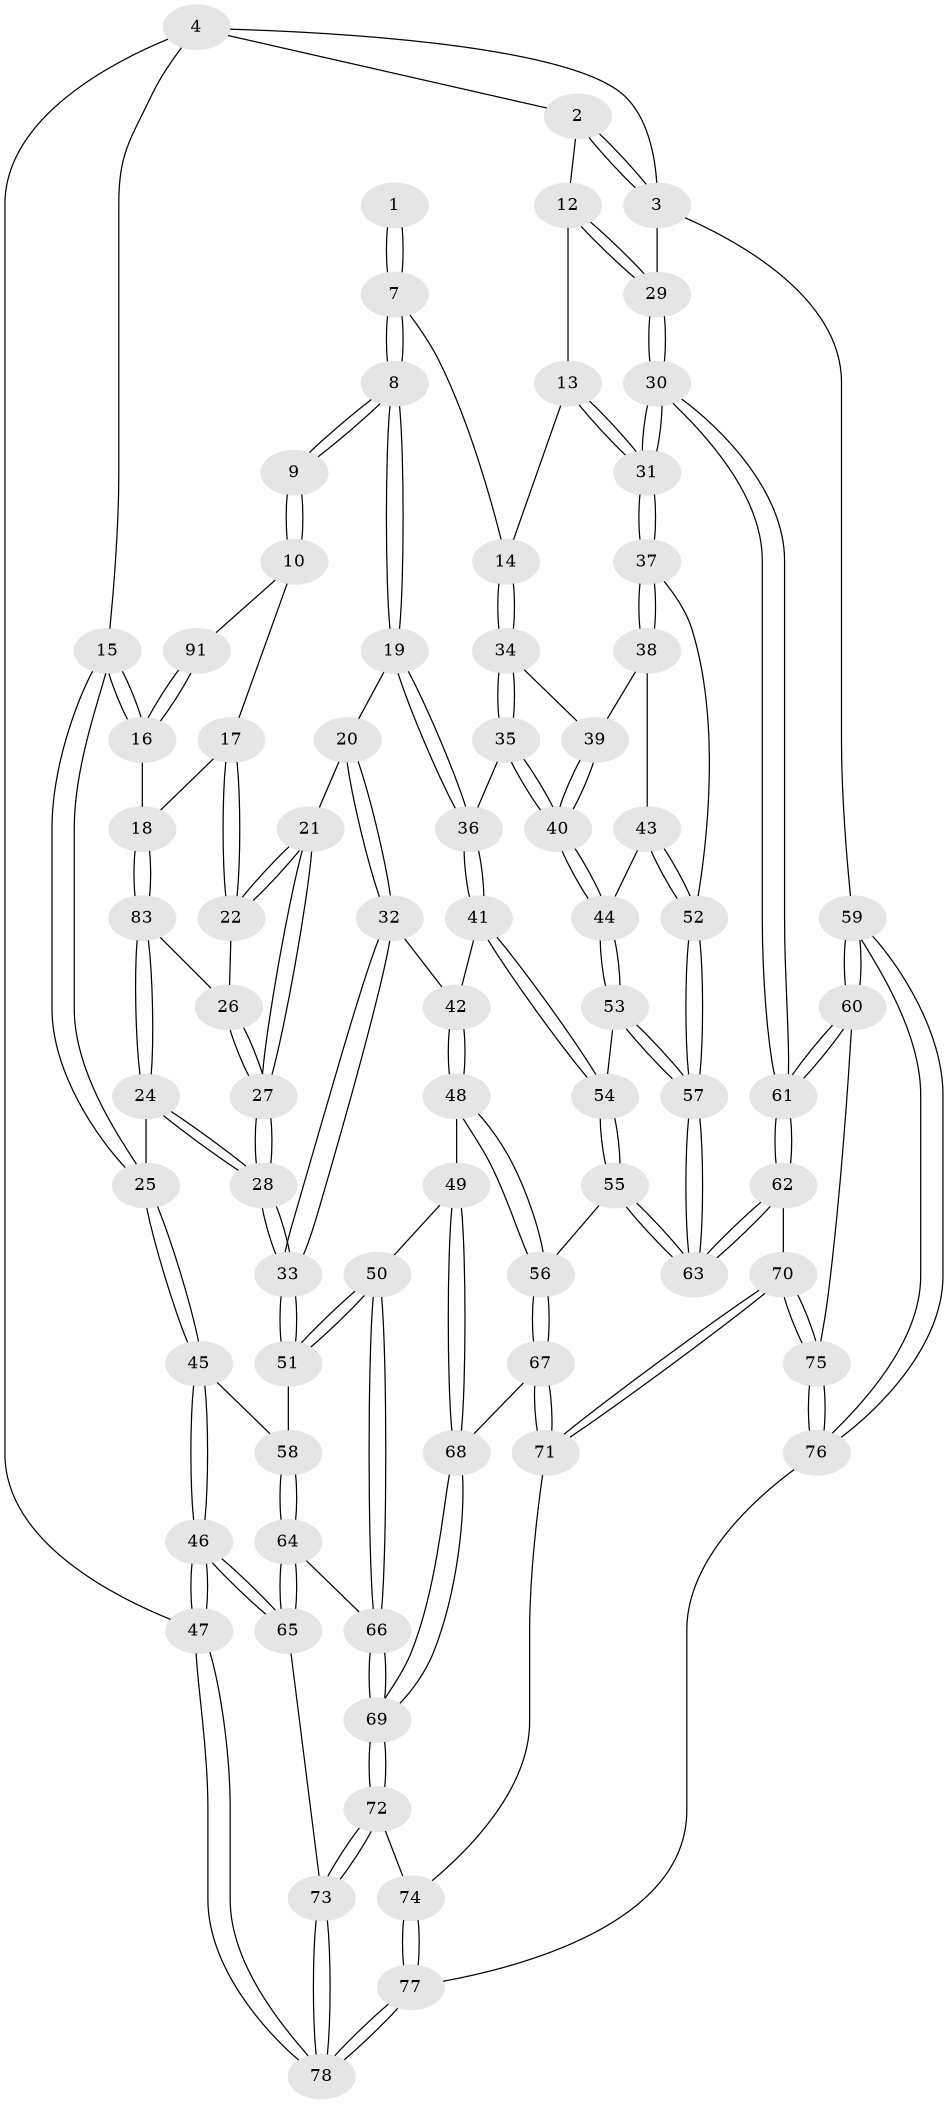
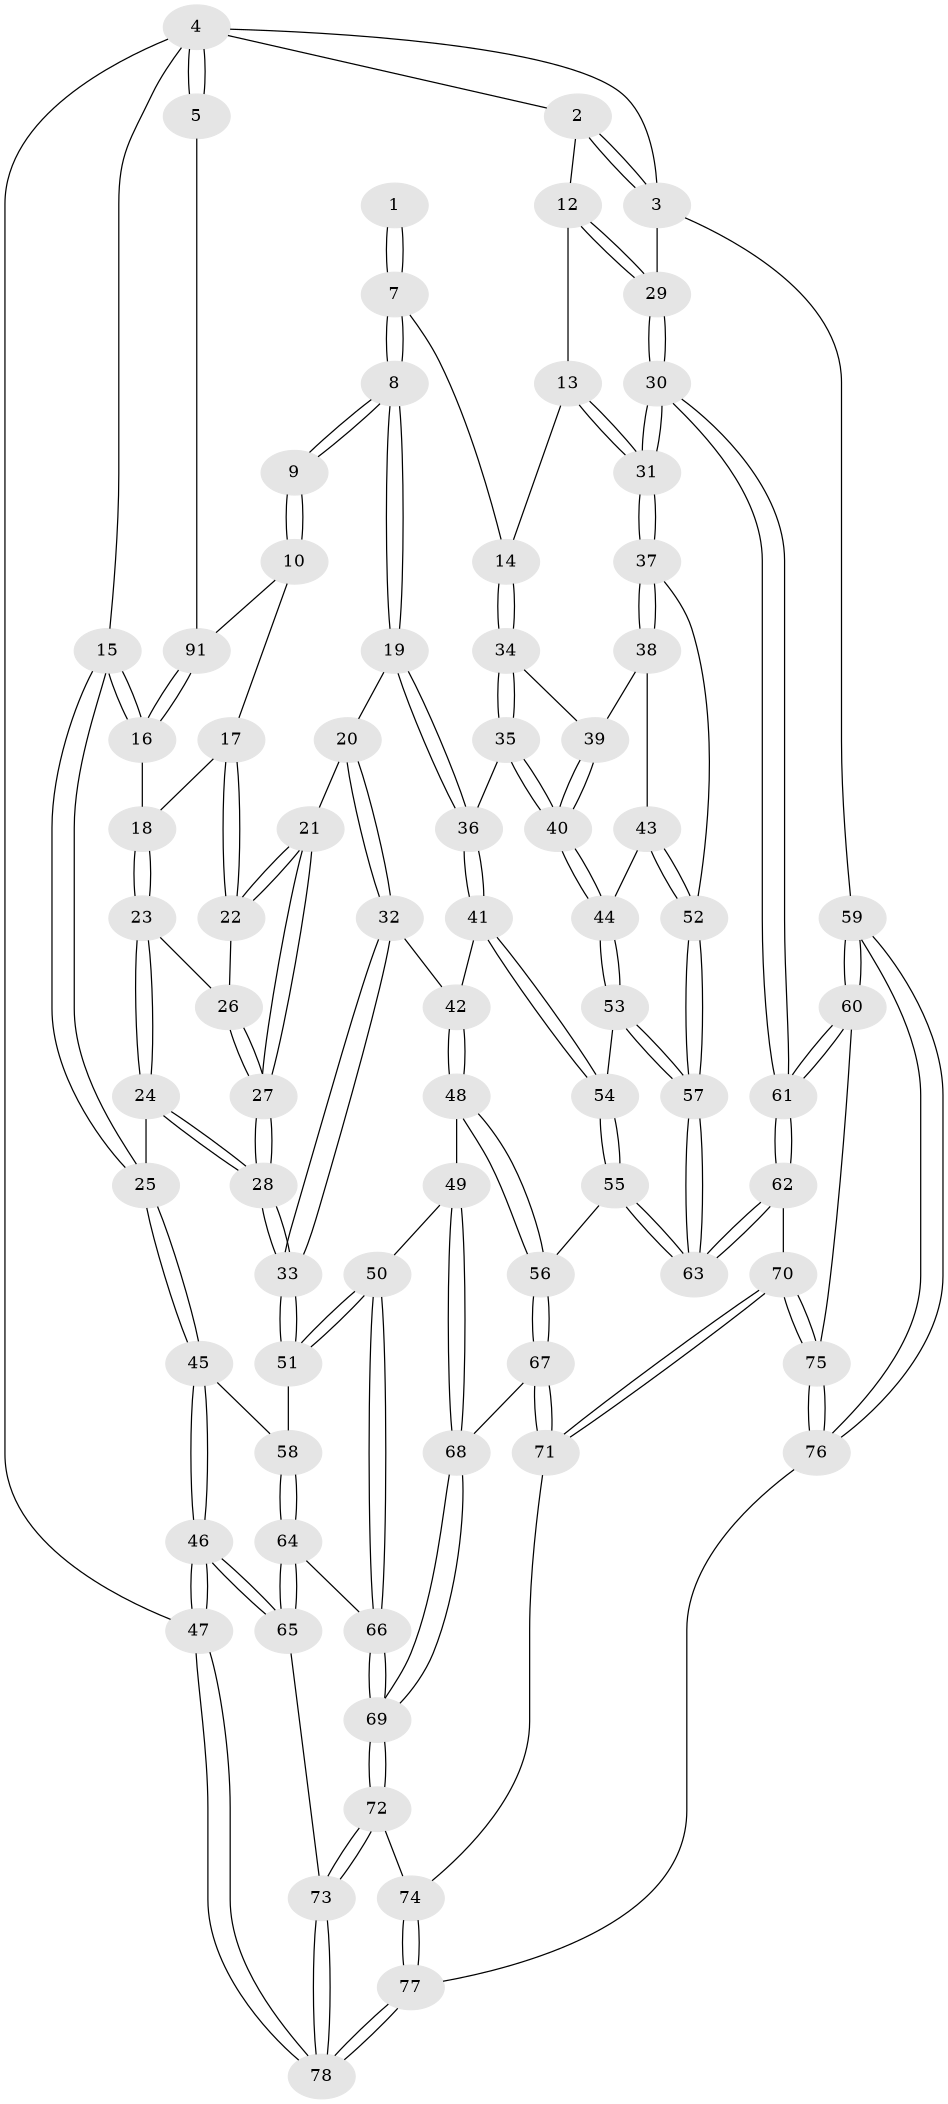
none -> (197, 116)
(142, 918) -> (142, 918)
